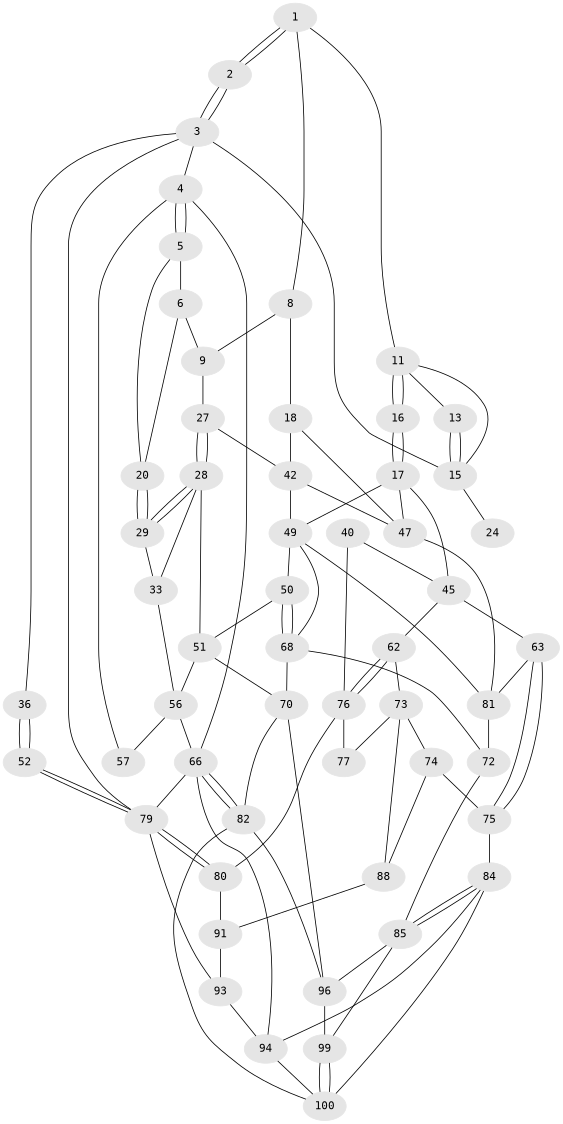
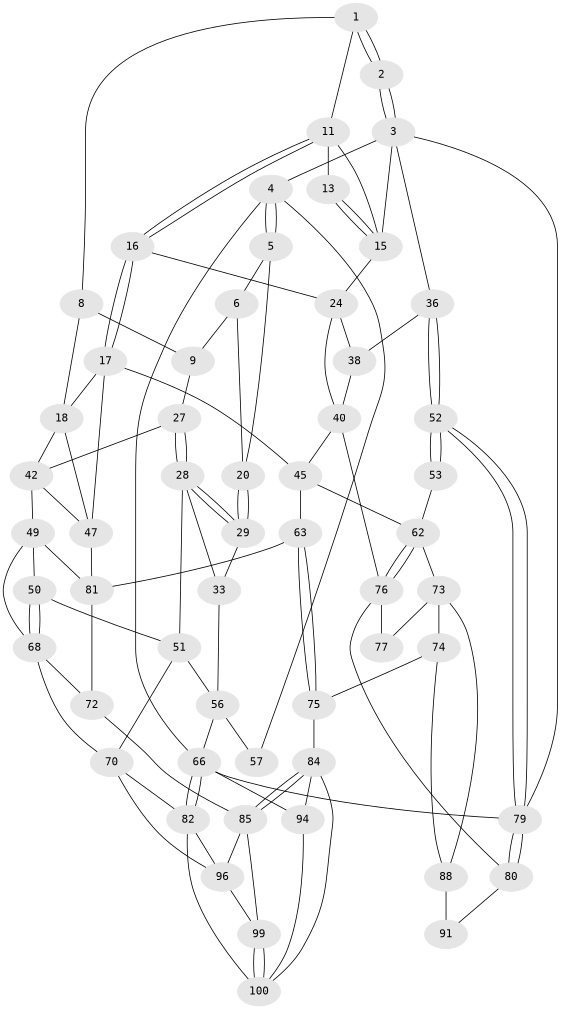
none -> (234, 275)
none -> (355, 361)
none -> (325, 362)
none -> (436, 476)
(340, 507) -> (84, 390)
(220, 992) -> none
